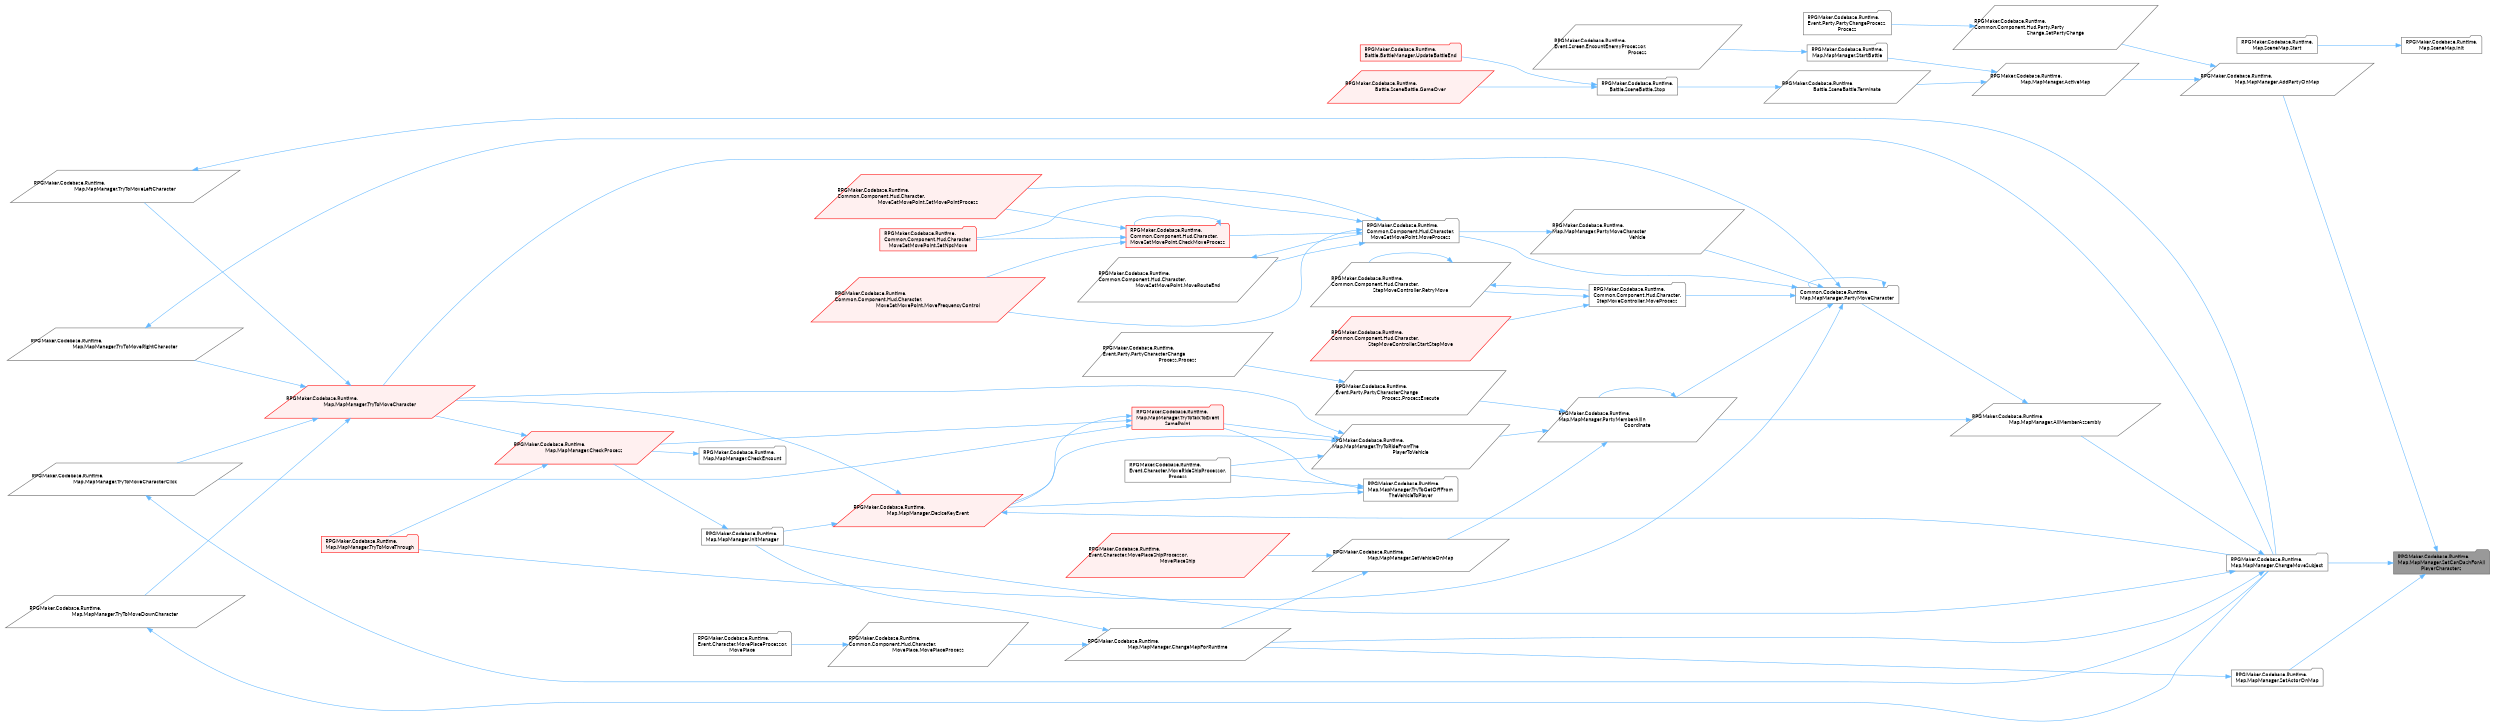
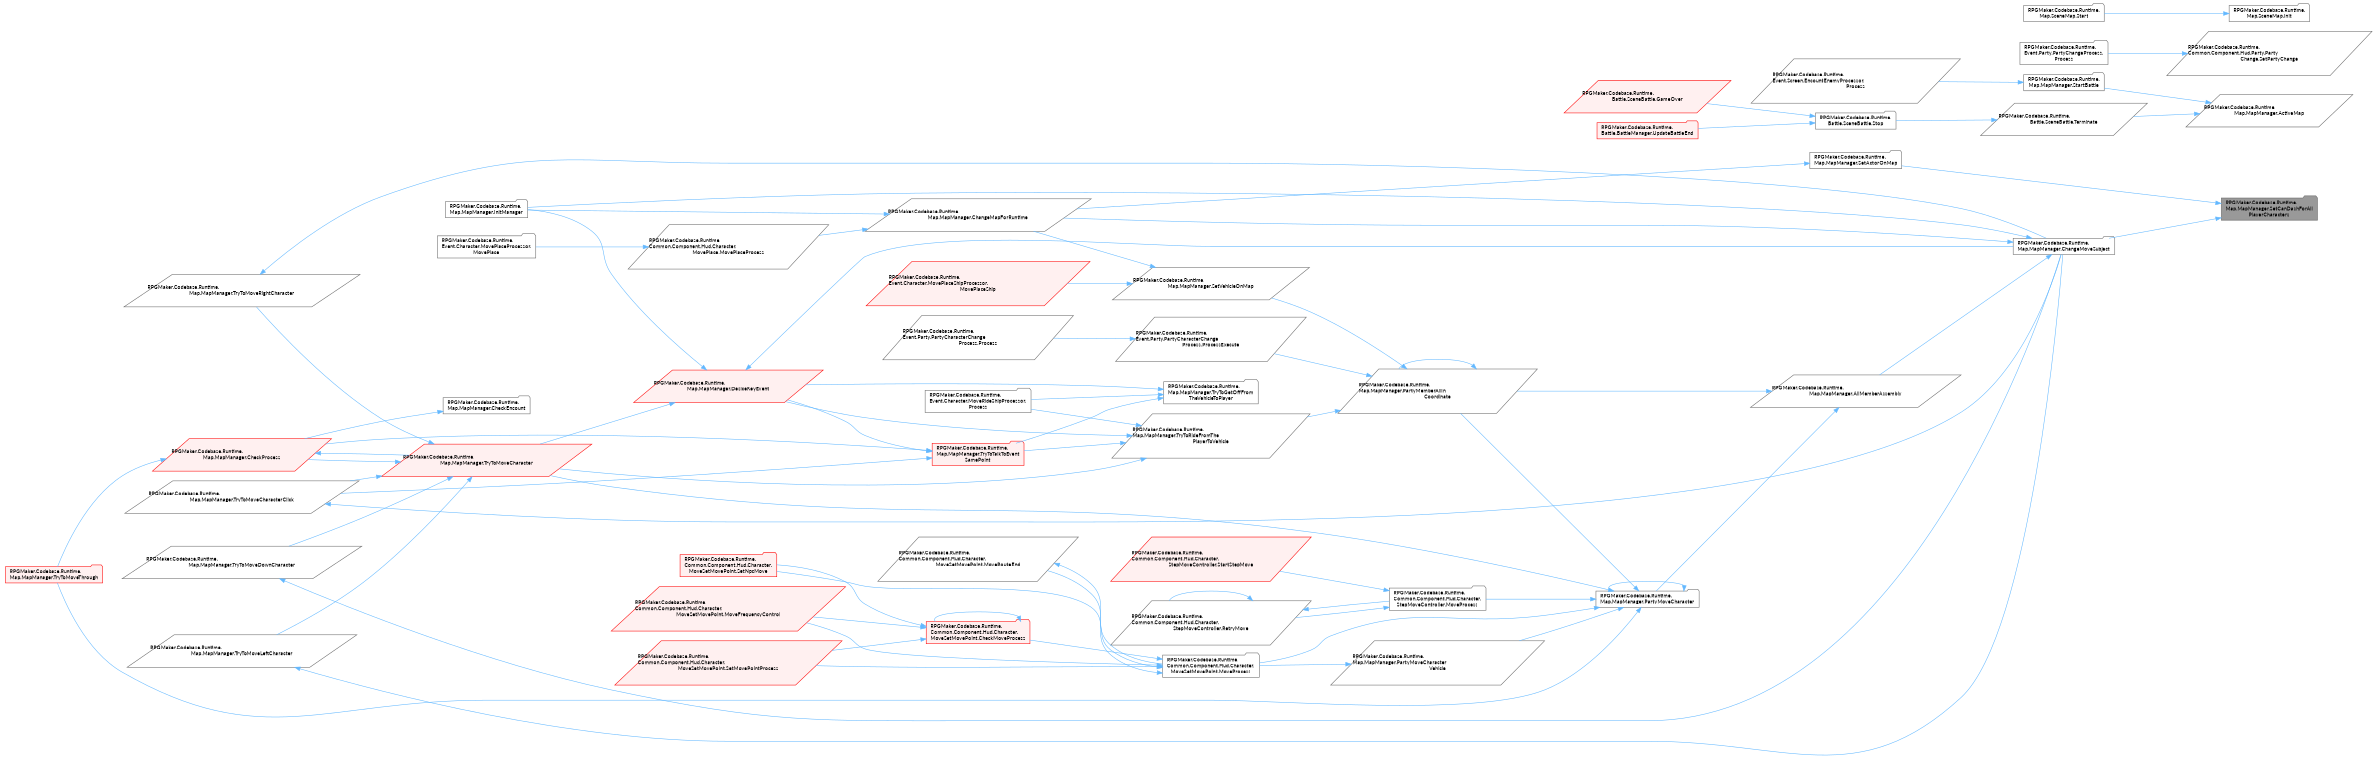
(2277, 79) -> none
(1847, 296) -> (1648, 599)
(668, 495) -> (352, 461)
